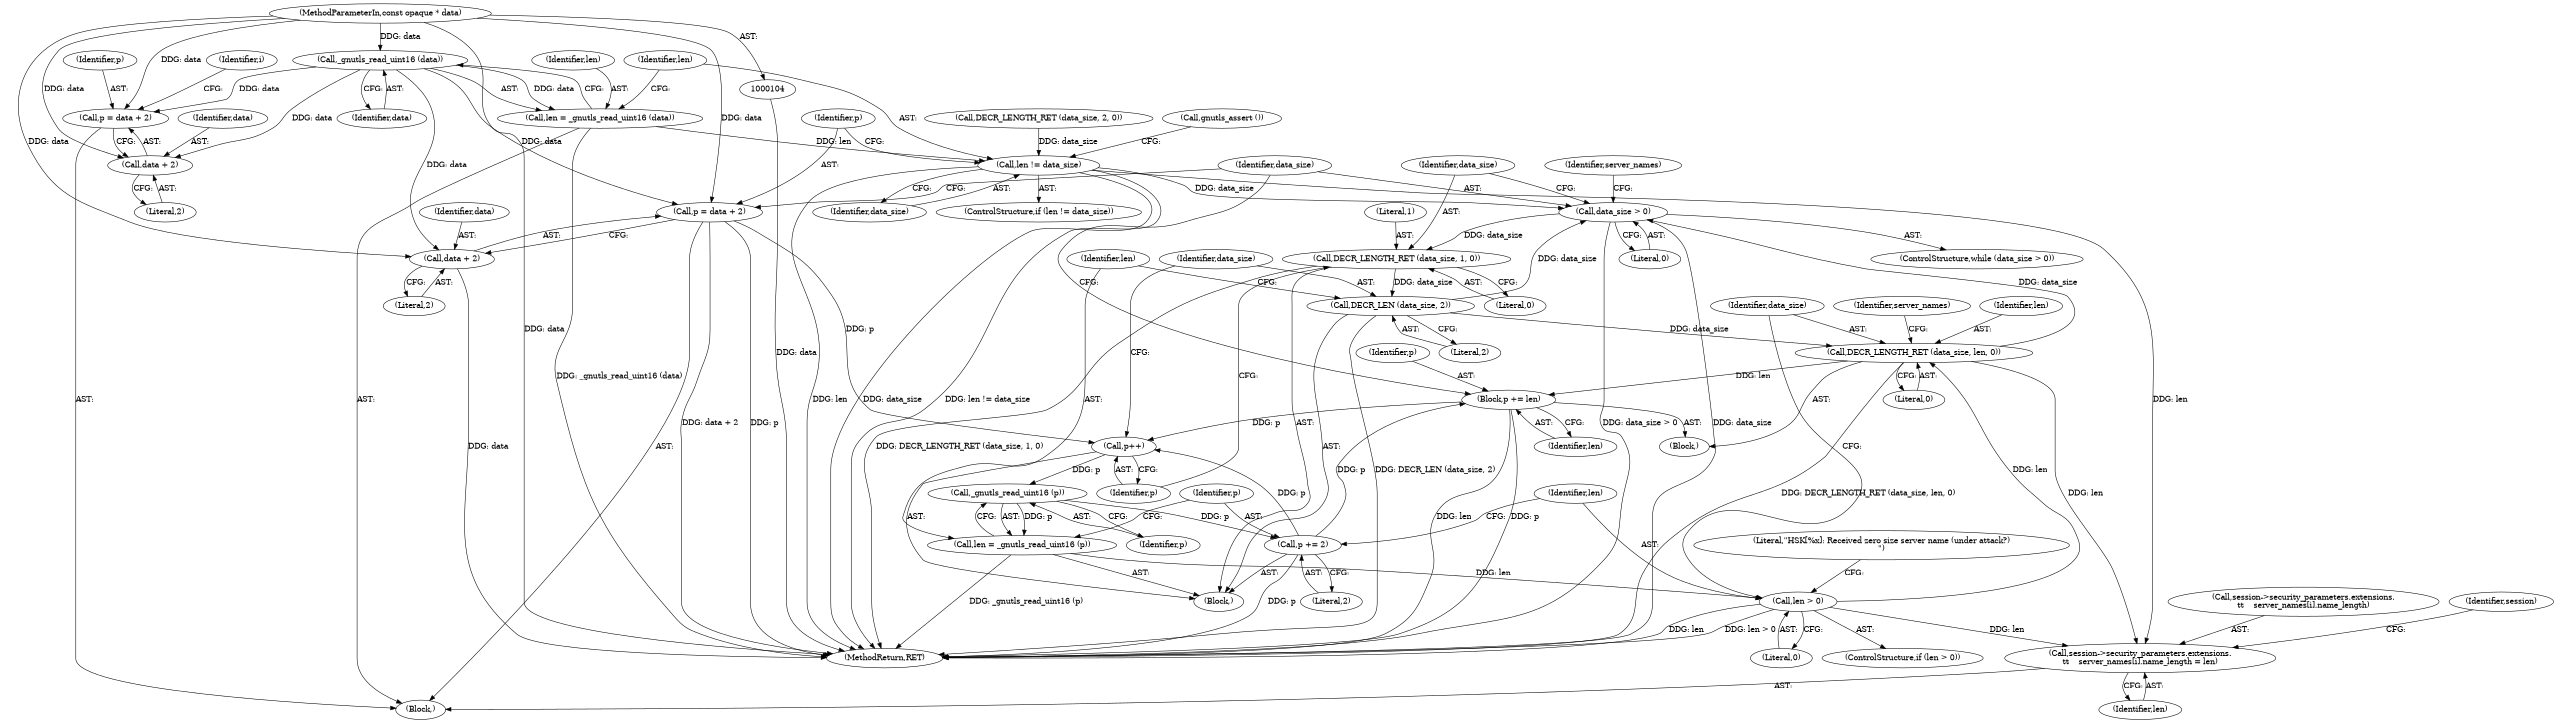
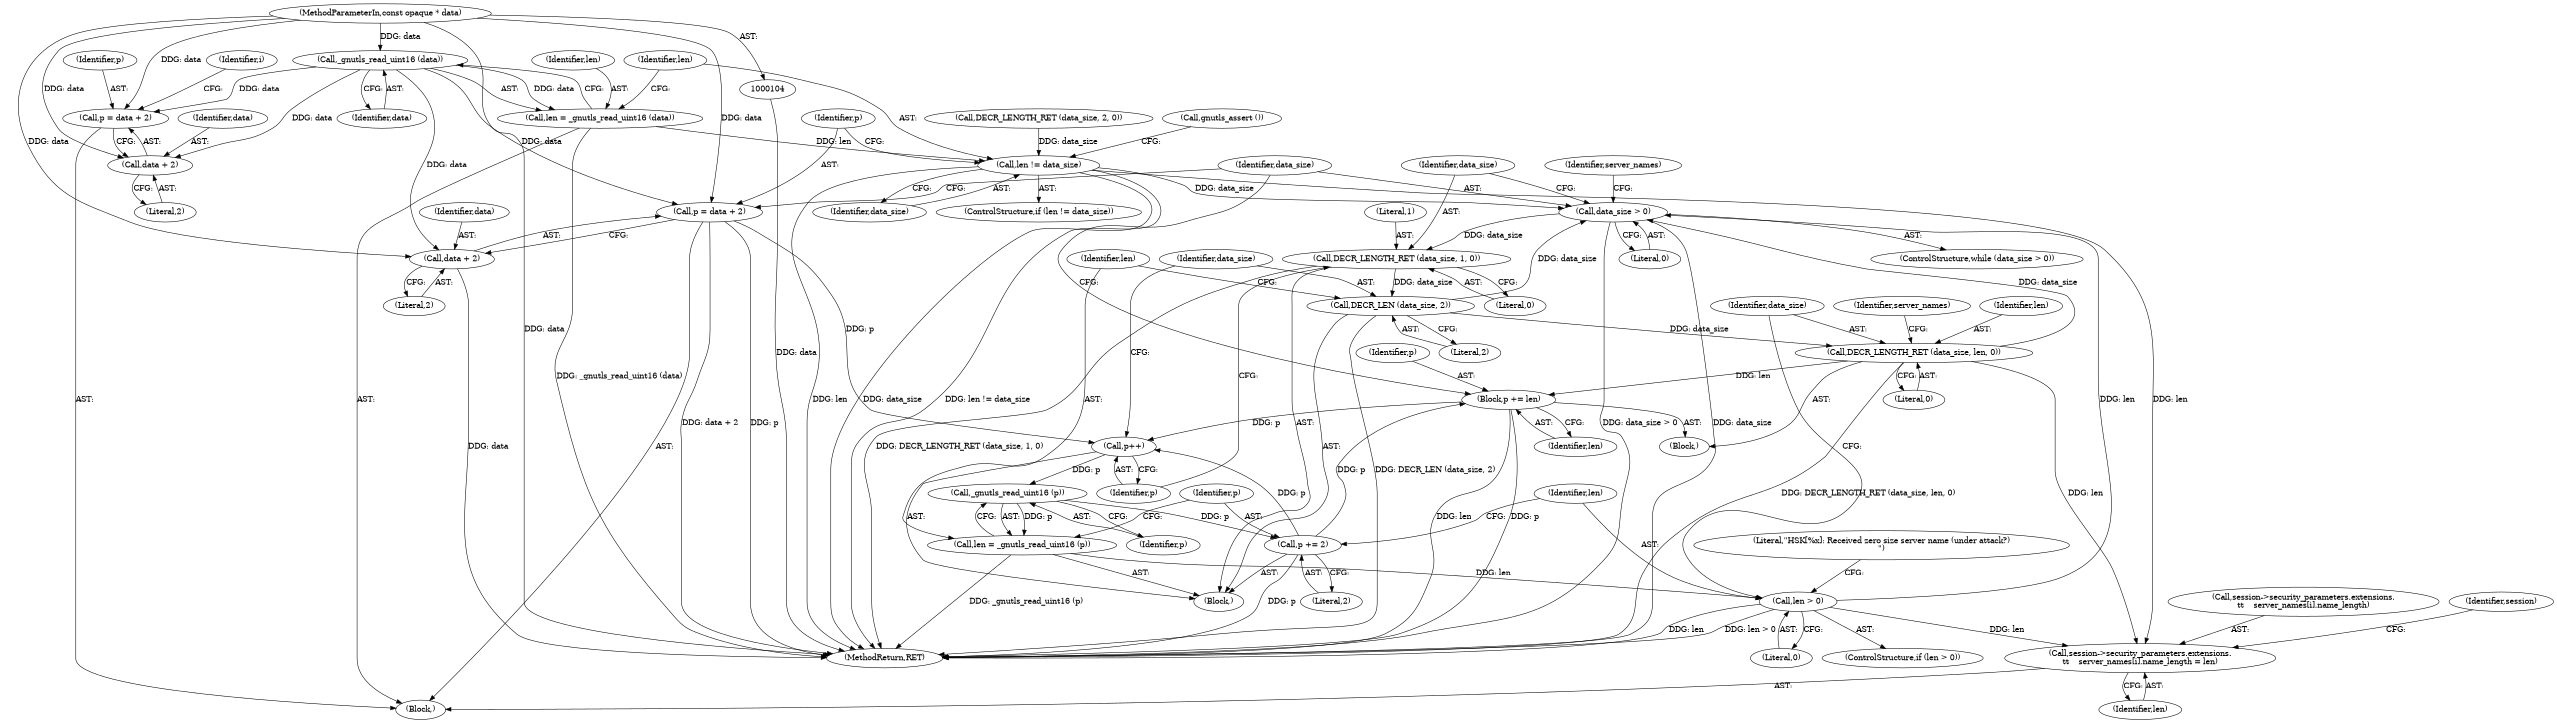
(2076, 557) -> (2098, 324)
